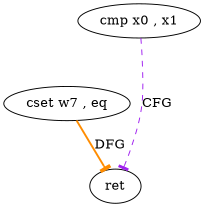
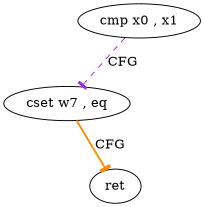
(142, 103) -> (105, 60)
(110, 145) -> (110, 145)
